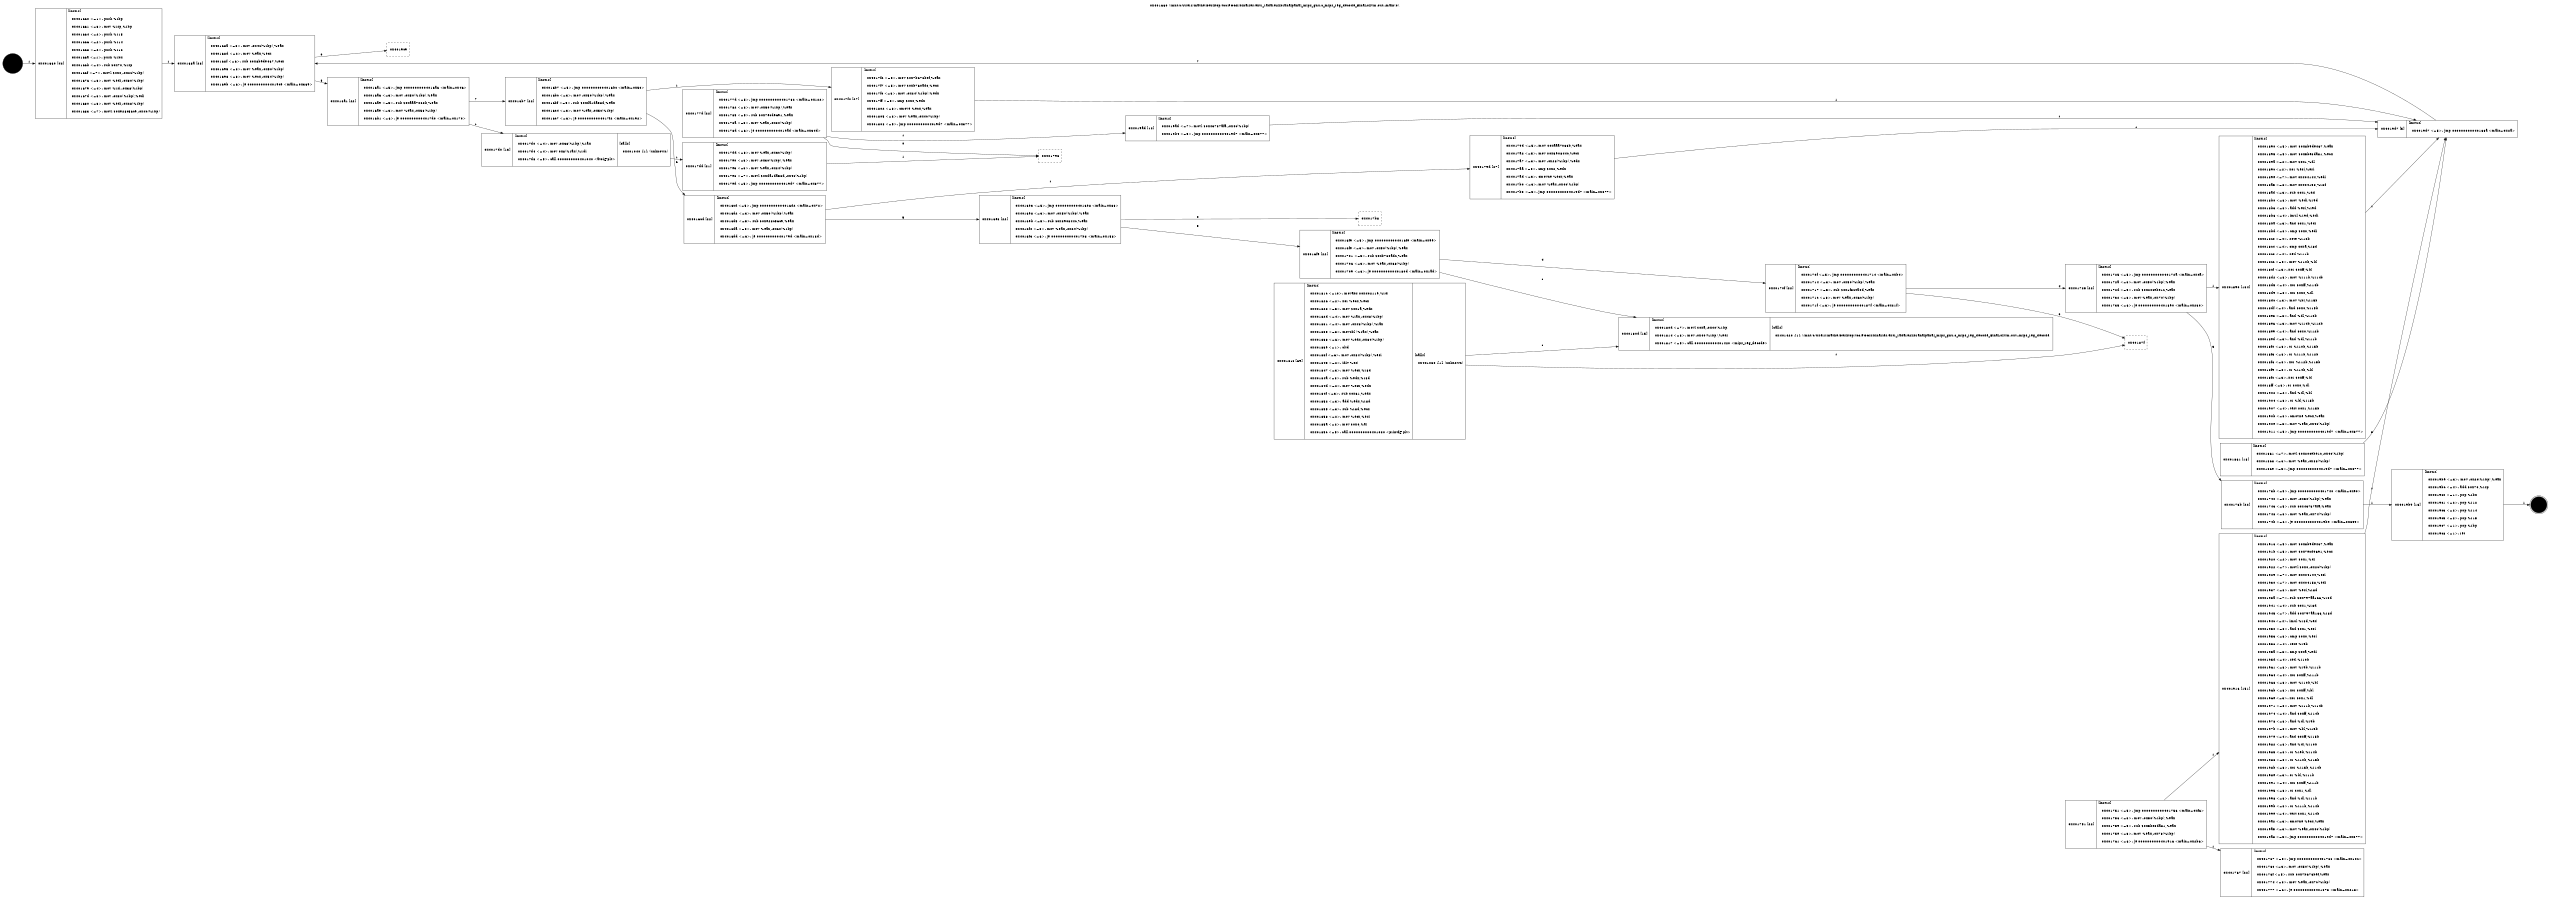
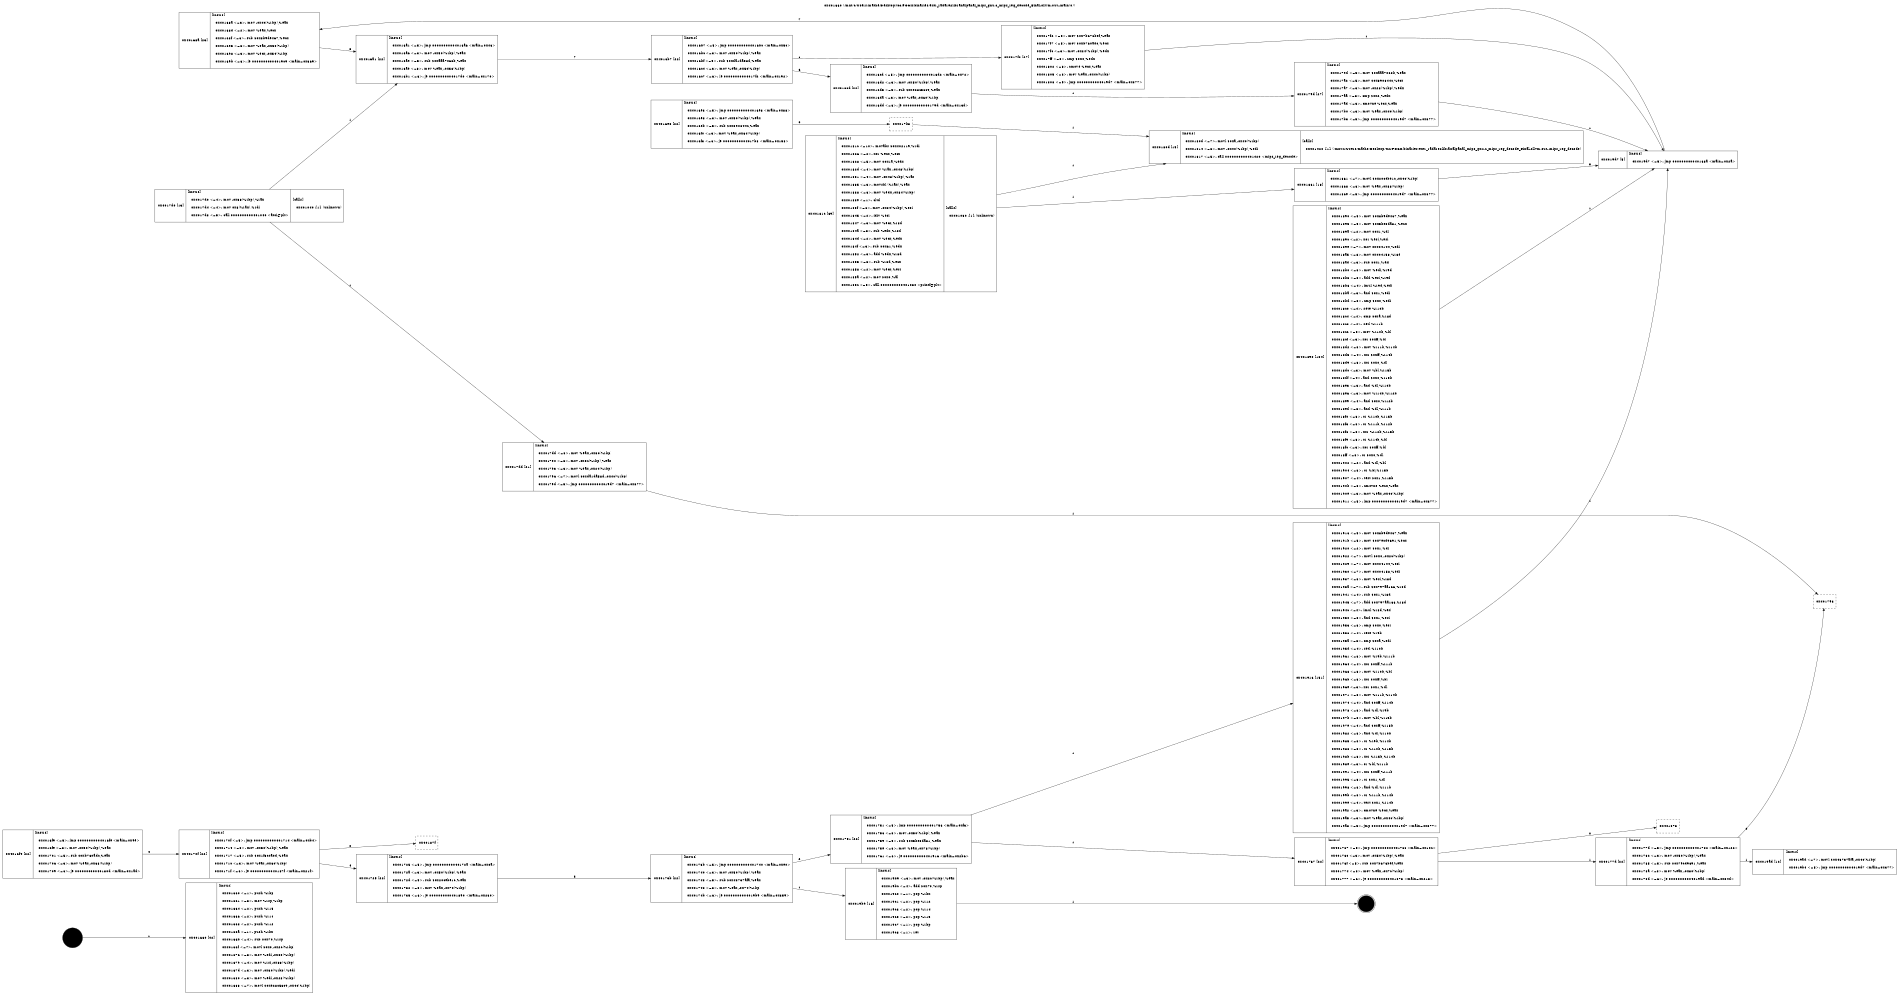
(398, 50) -> none
(167, 64) -> none
(1822, 118) -> none
(485, 129) -> (332, 137)
(901, 219) -> none
(1209, 237) -> none
(2212, 288) -> none
(1536, 297) -> (1029, 131)
(1794, 368) -> (1144, 199)
none -> (1668, 826)
none -> (810, 859)
none -> (1516, 862)
